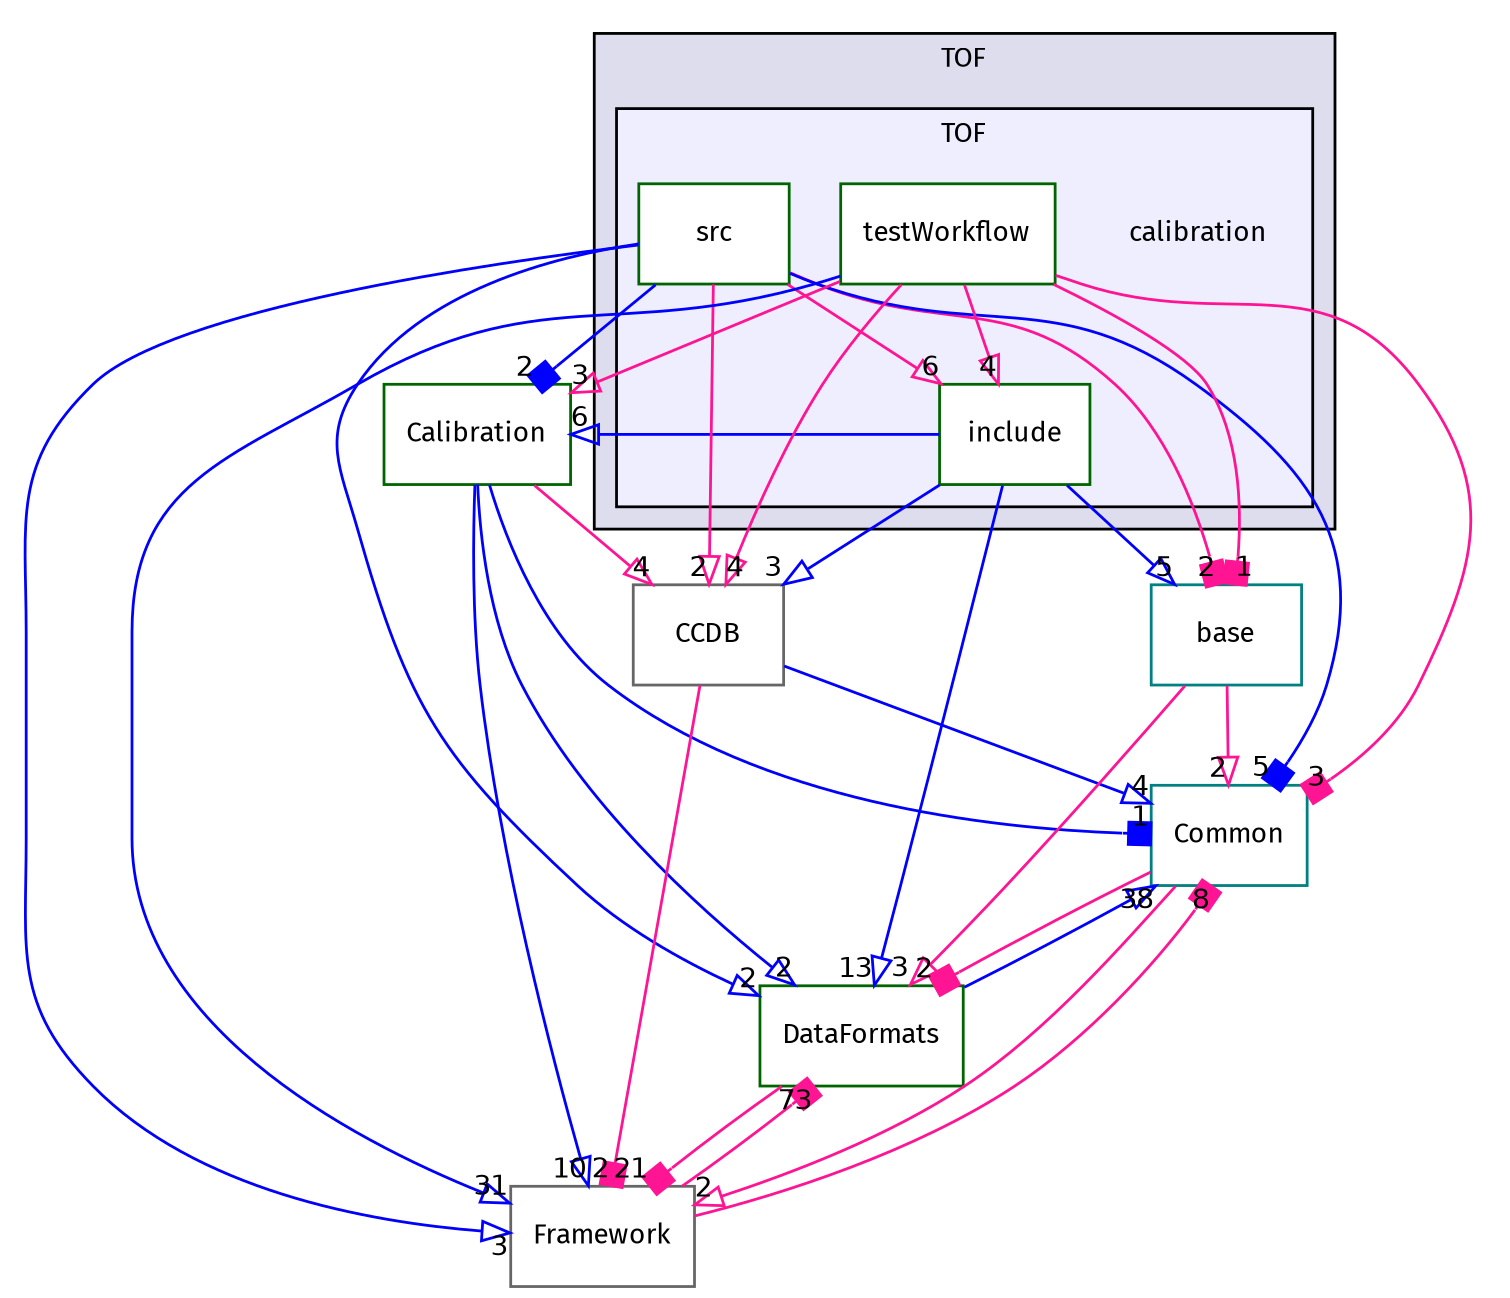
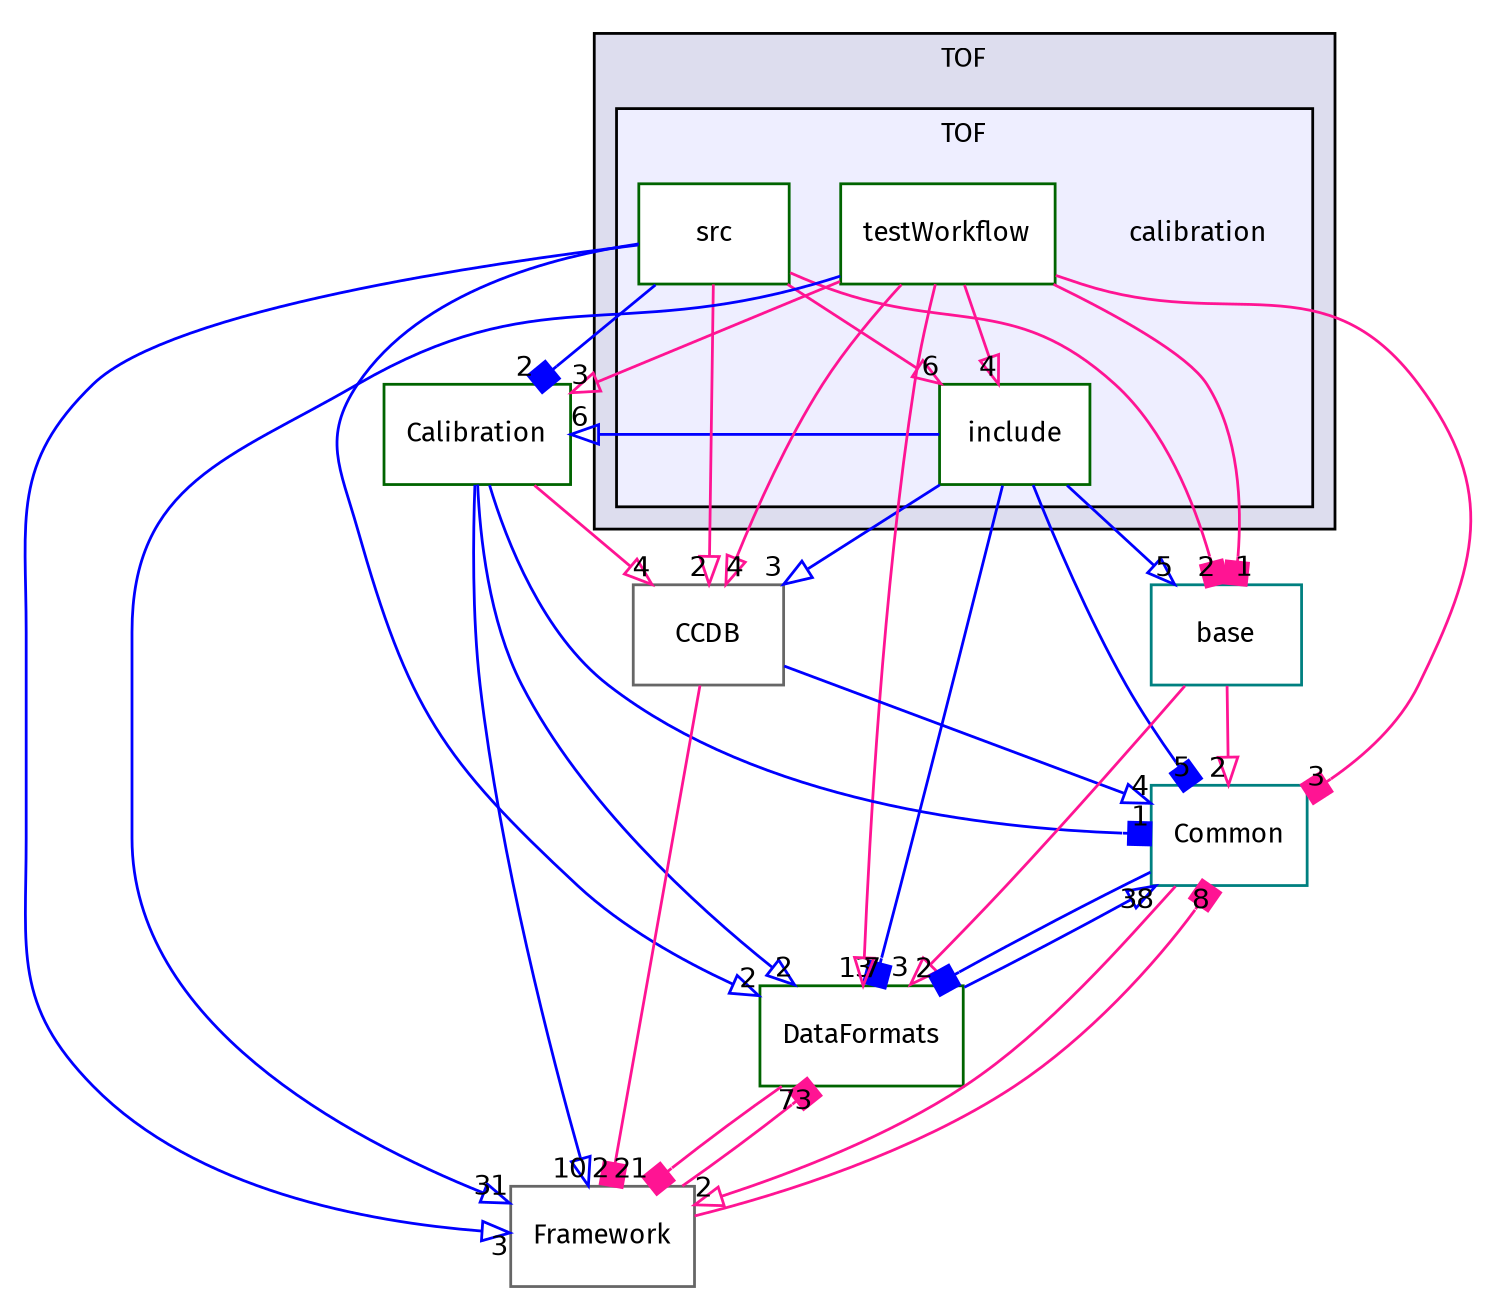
(1253, 431) -> (1096, 628)
none -> (887, 619)
(949, 698) -> (949, 698)
(1054, 921) -> (1054, 921)
